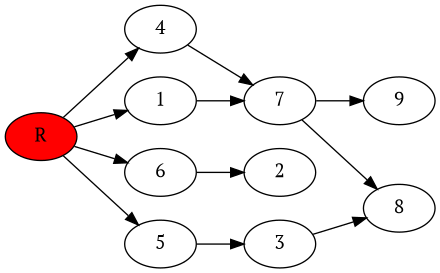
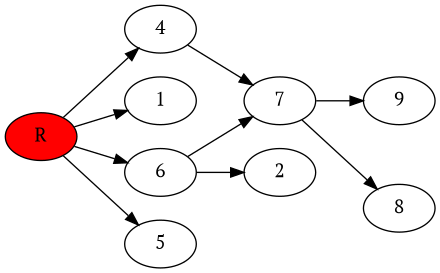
(214, 101) -> (214, 140)
(280, 244) -> none
